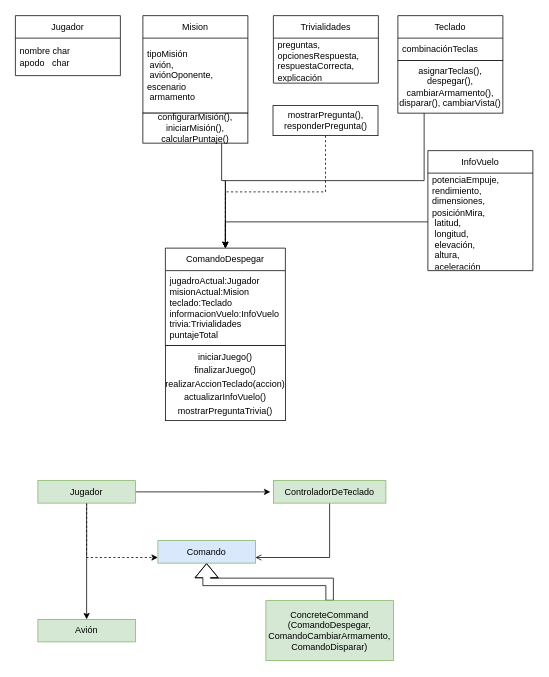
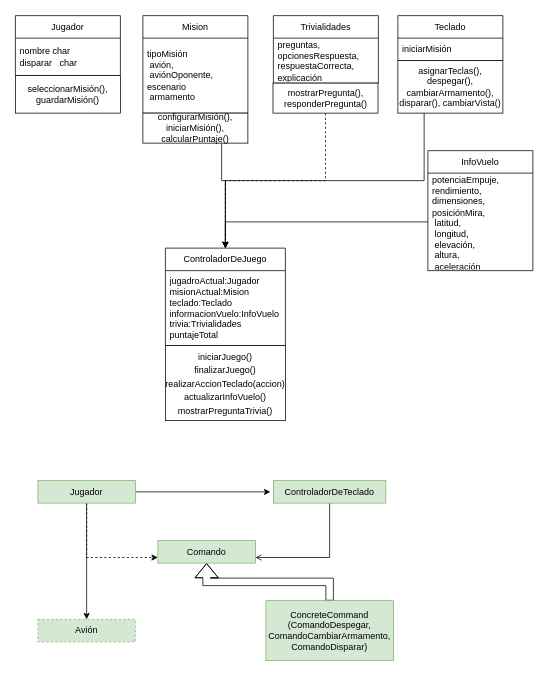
(442, 49) -> (429, 49)
(49, 57) -> (55, 57)
none -> (68, 94)
(326, 120) -> (326, 98)
(225, 259) -> (225, 259)
(207, 552) -> (207, 552)
(87, 630) -> (87, 630)
